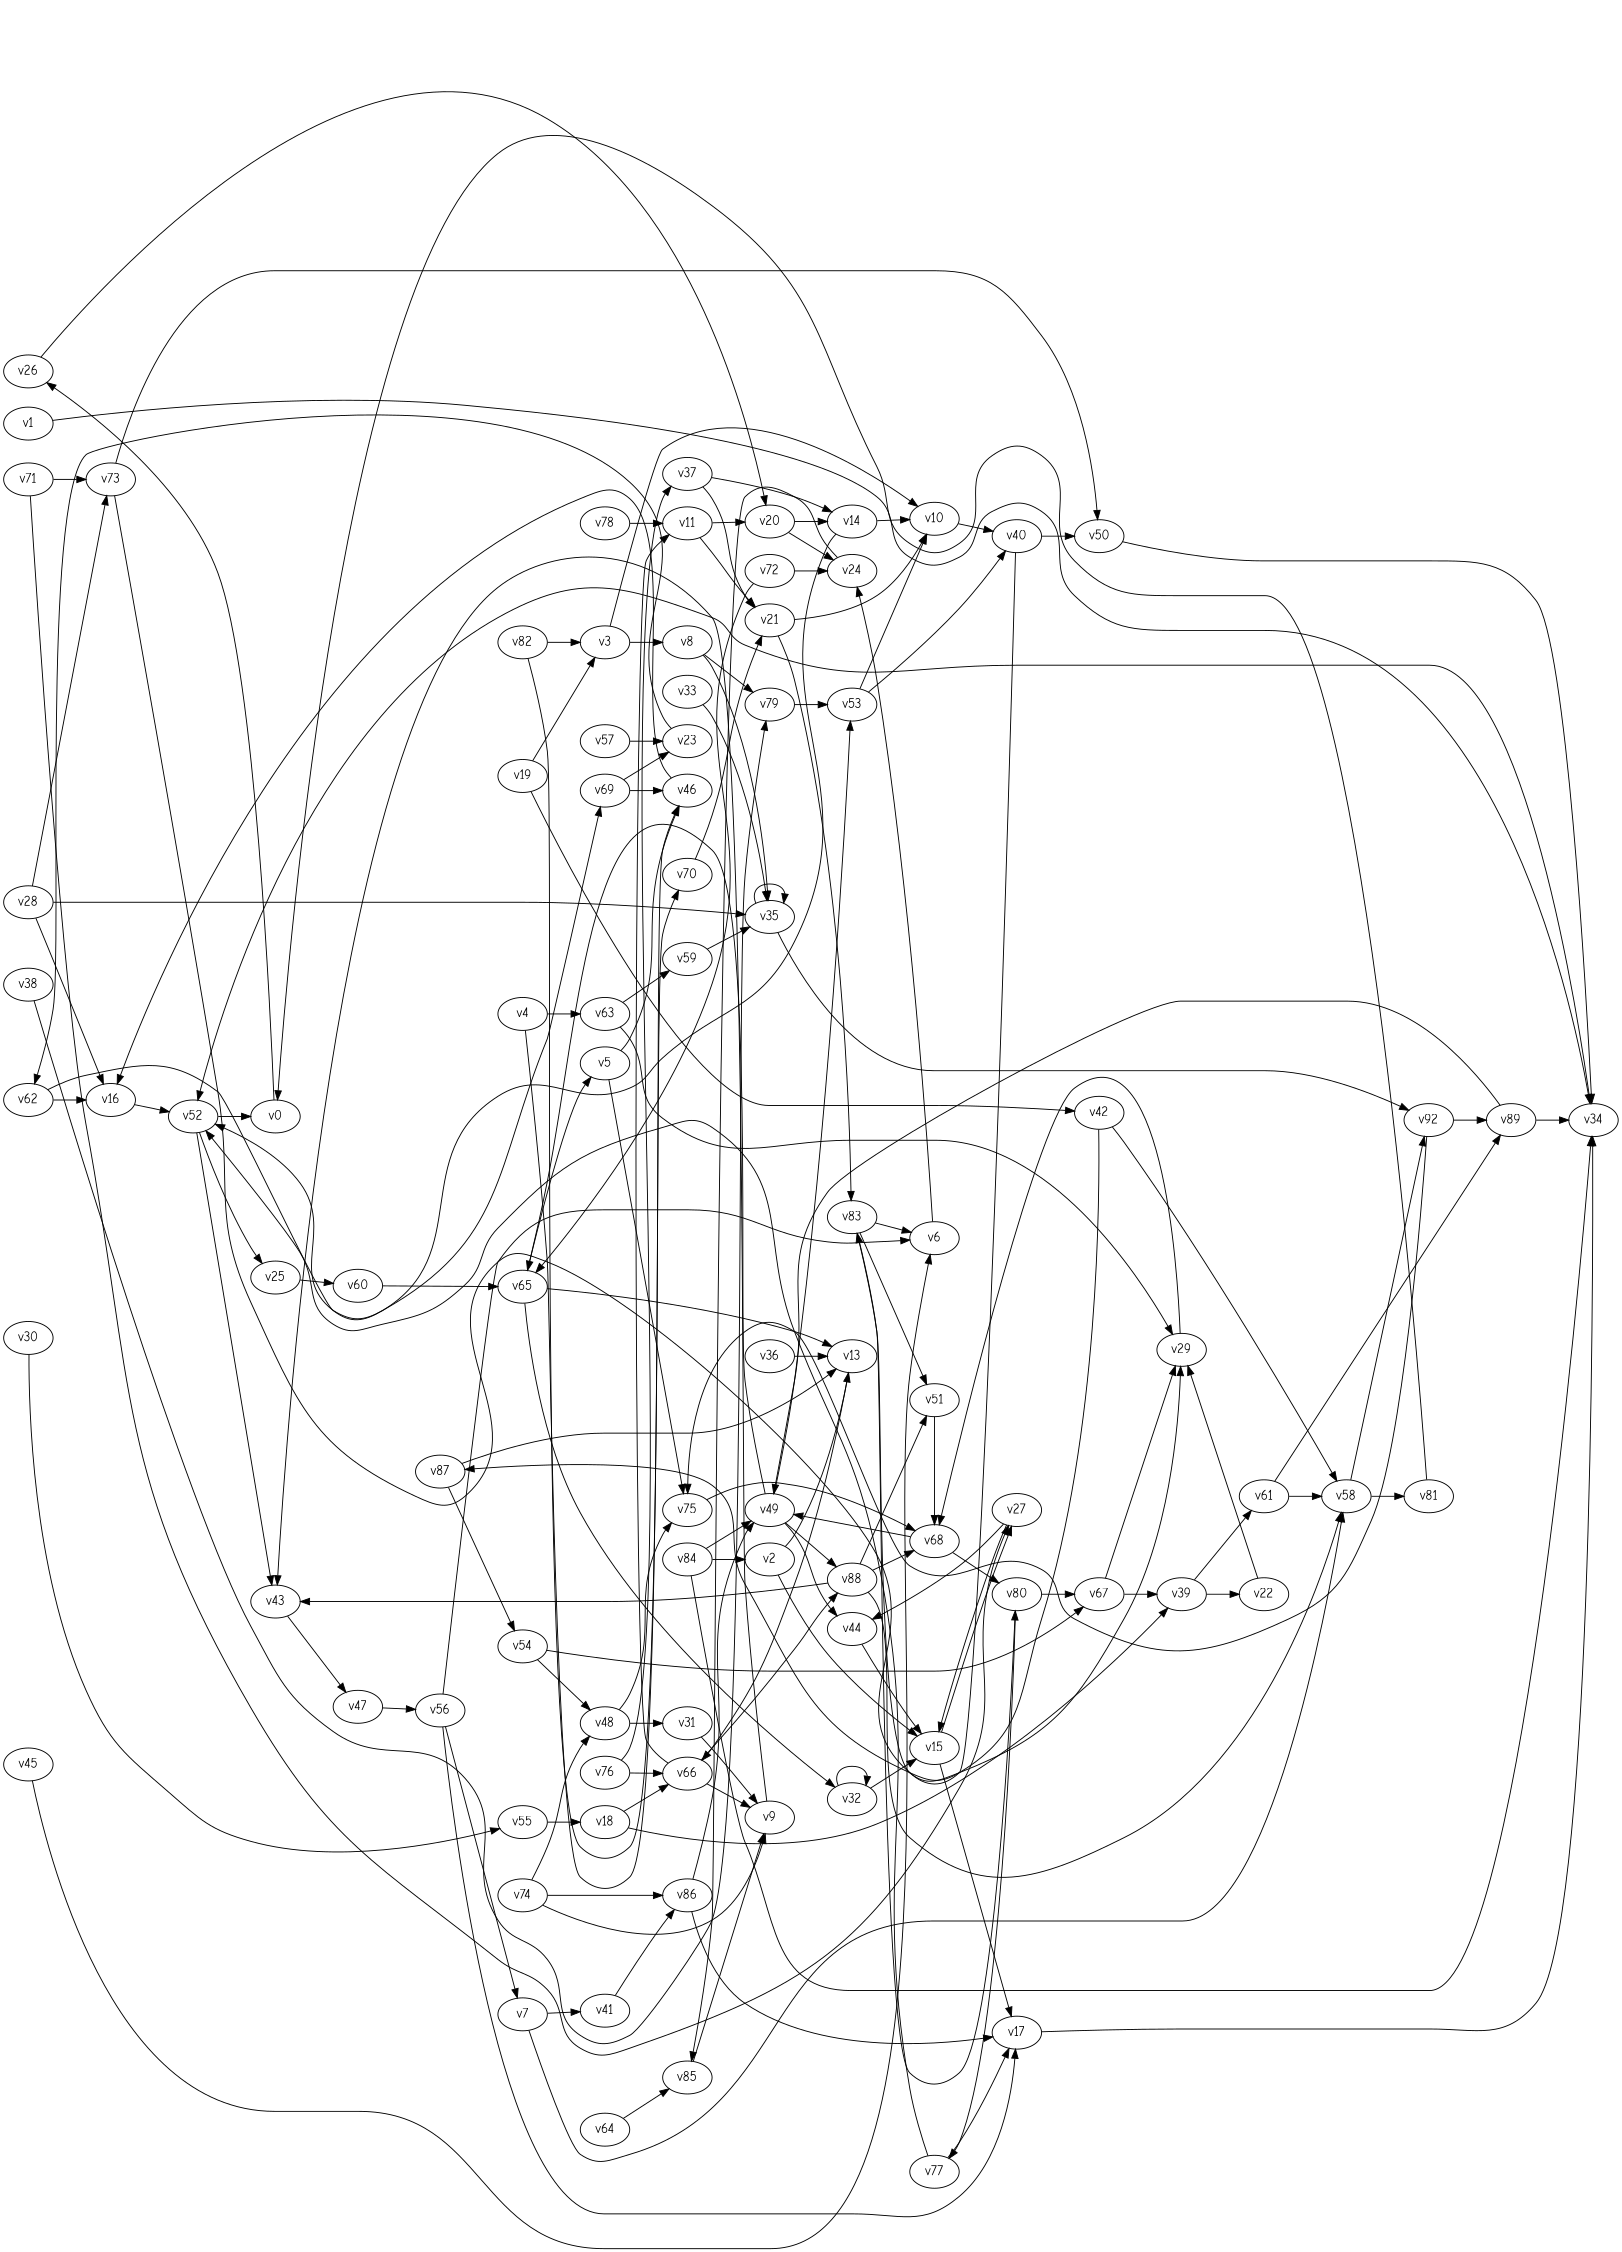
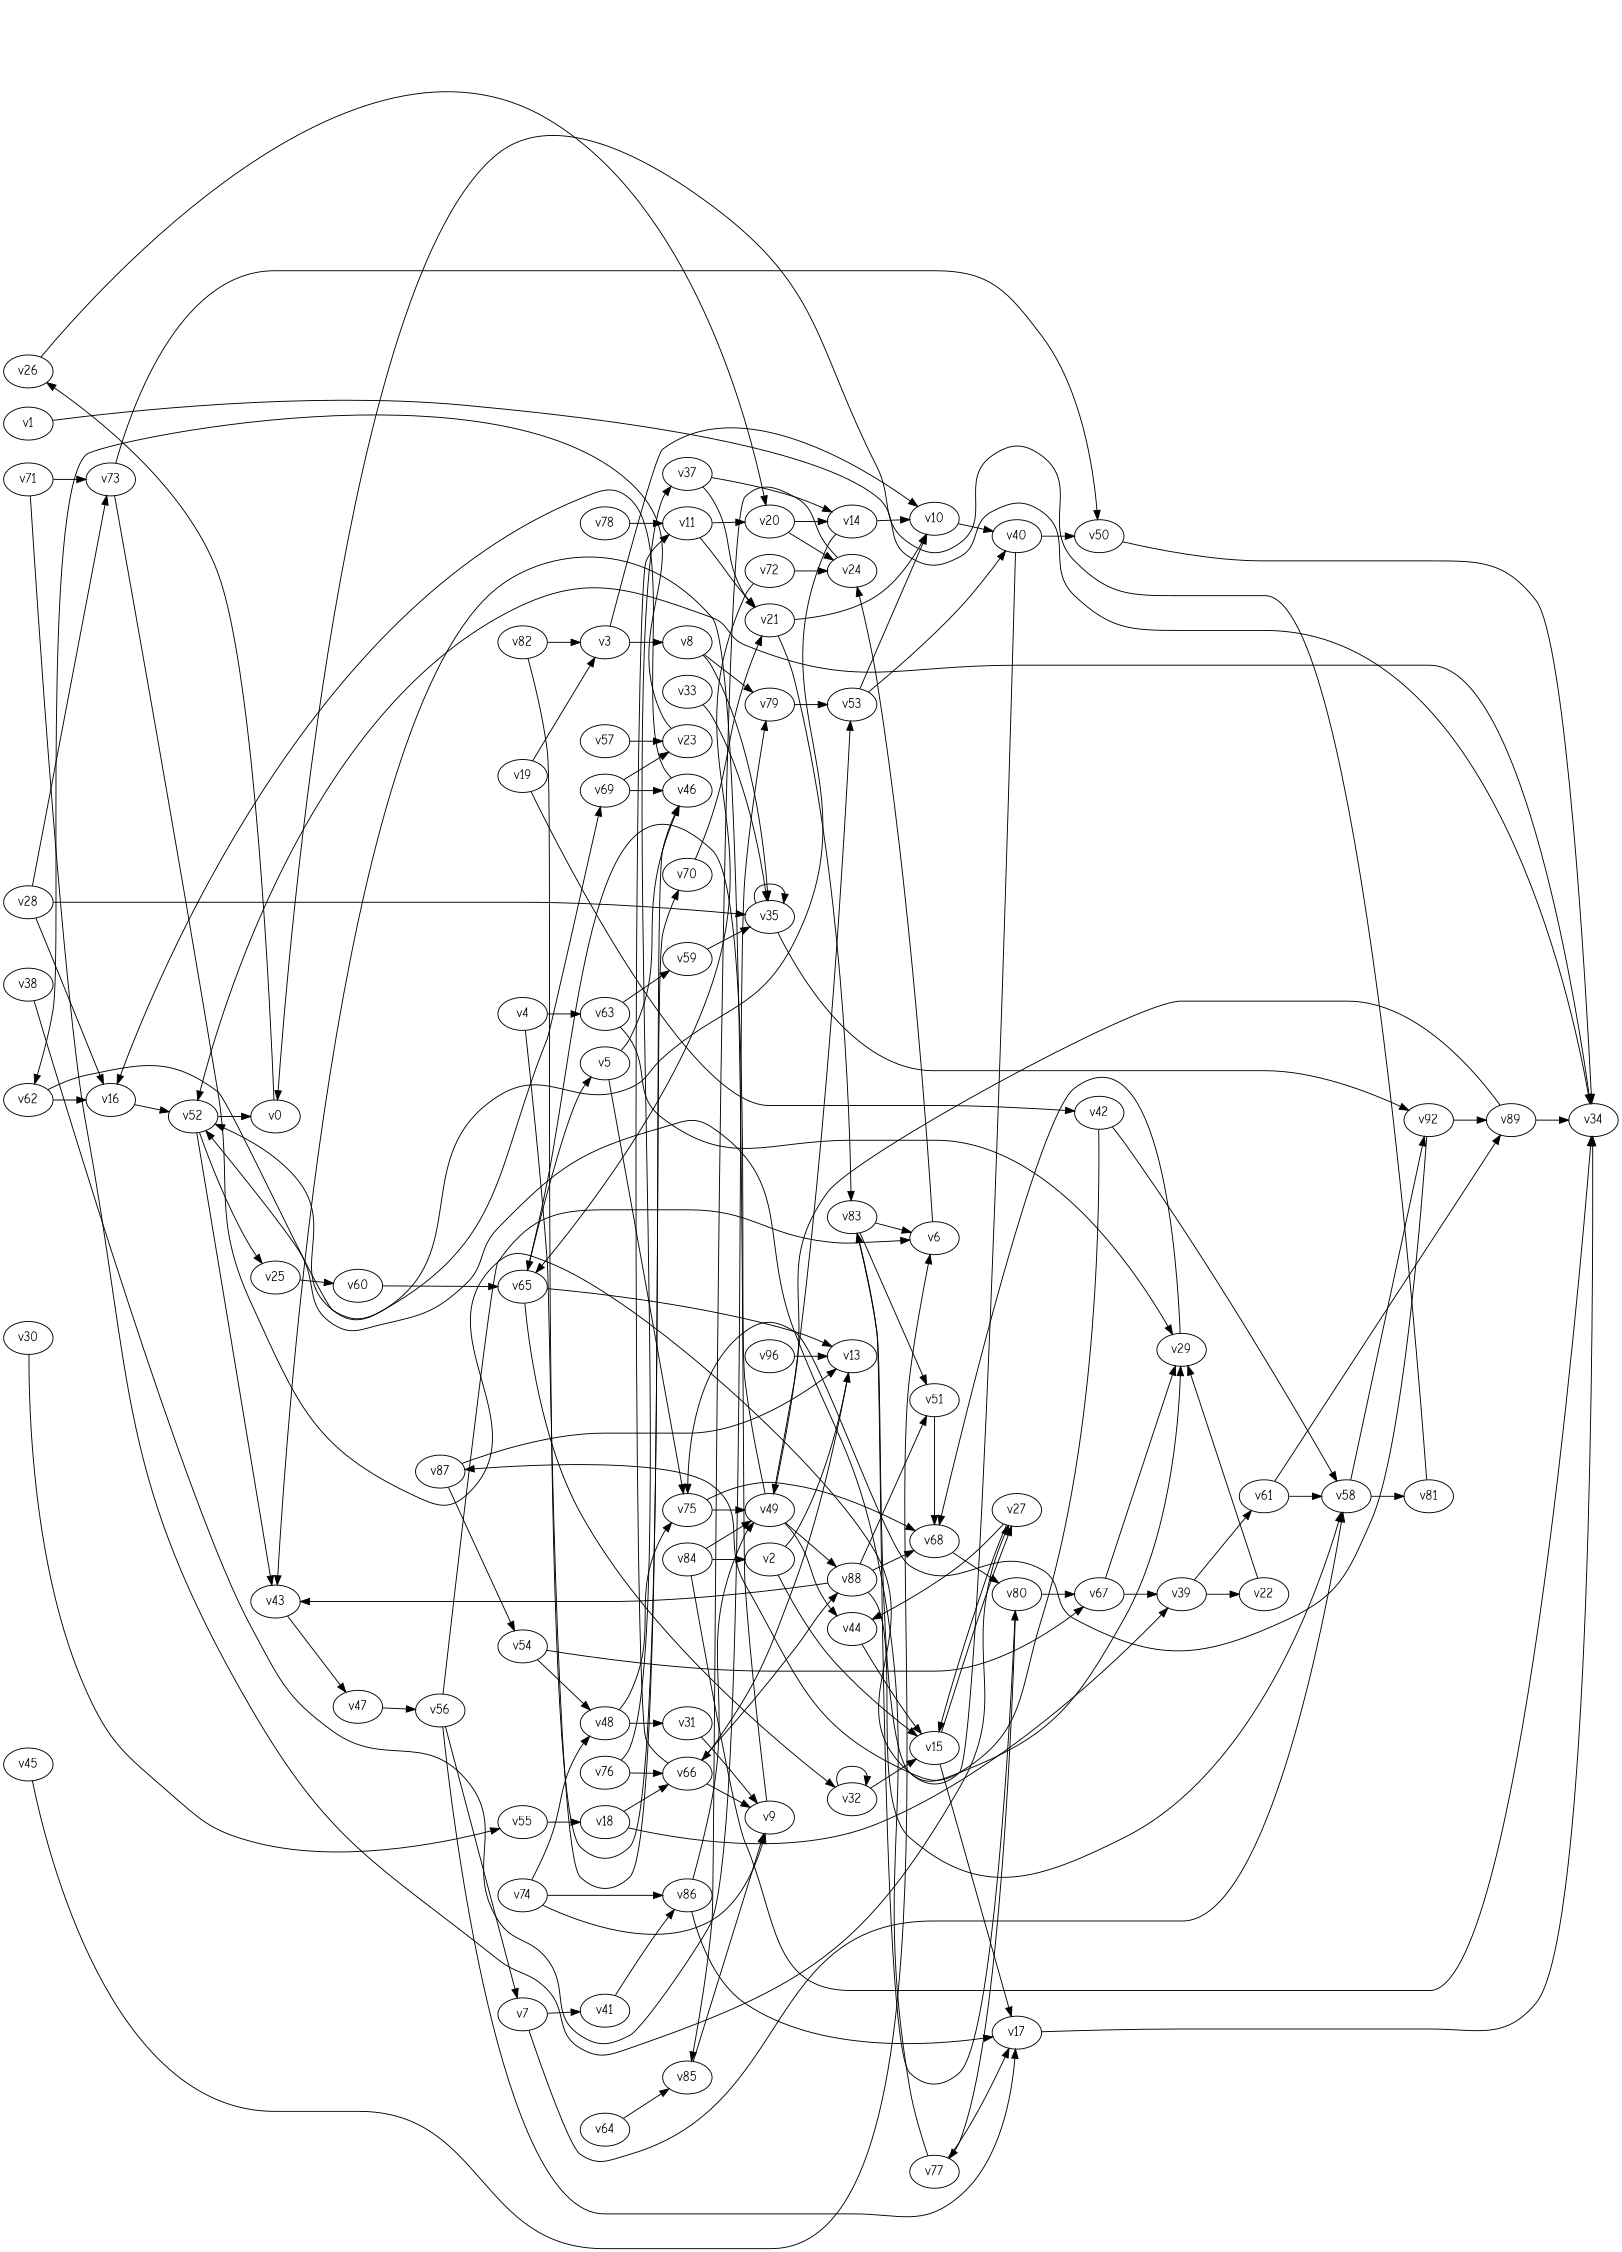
(770, 1356) -> (770, 1356)
(849, 1525) -> (724, 1510)
